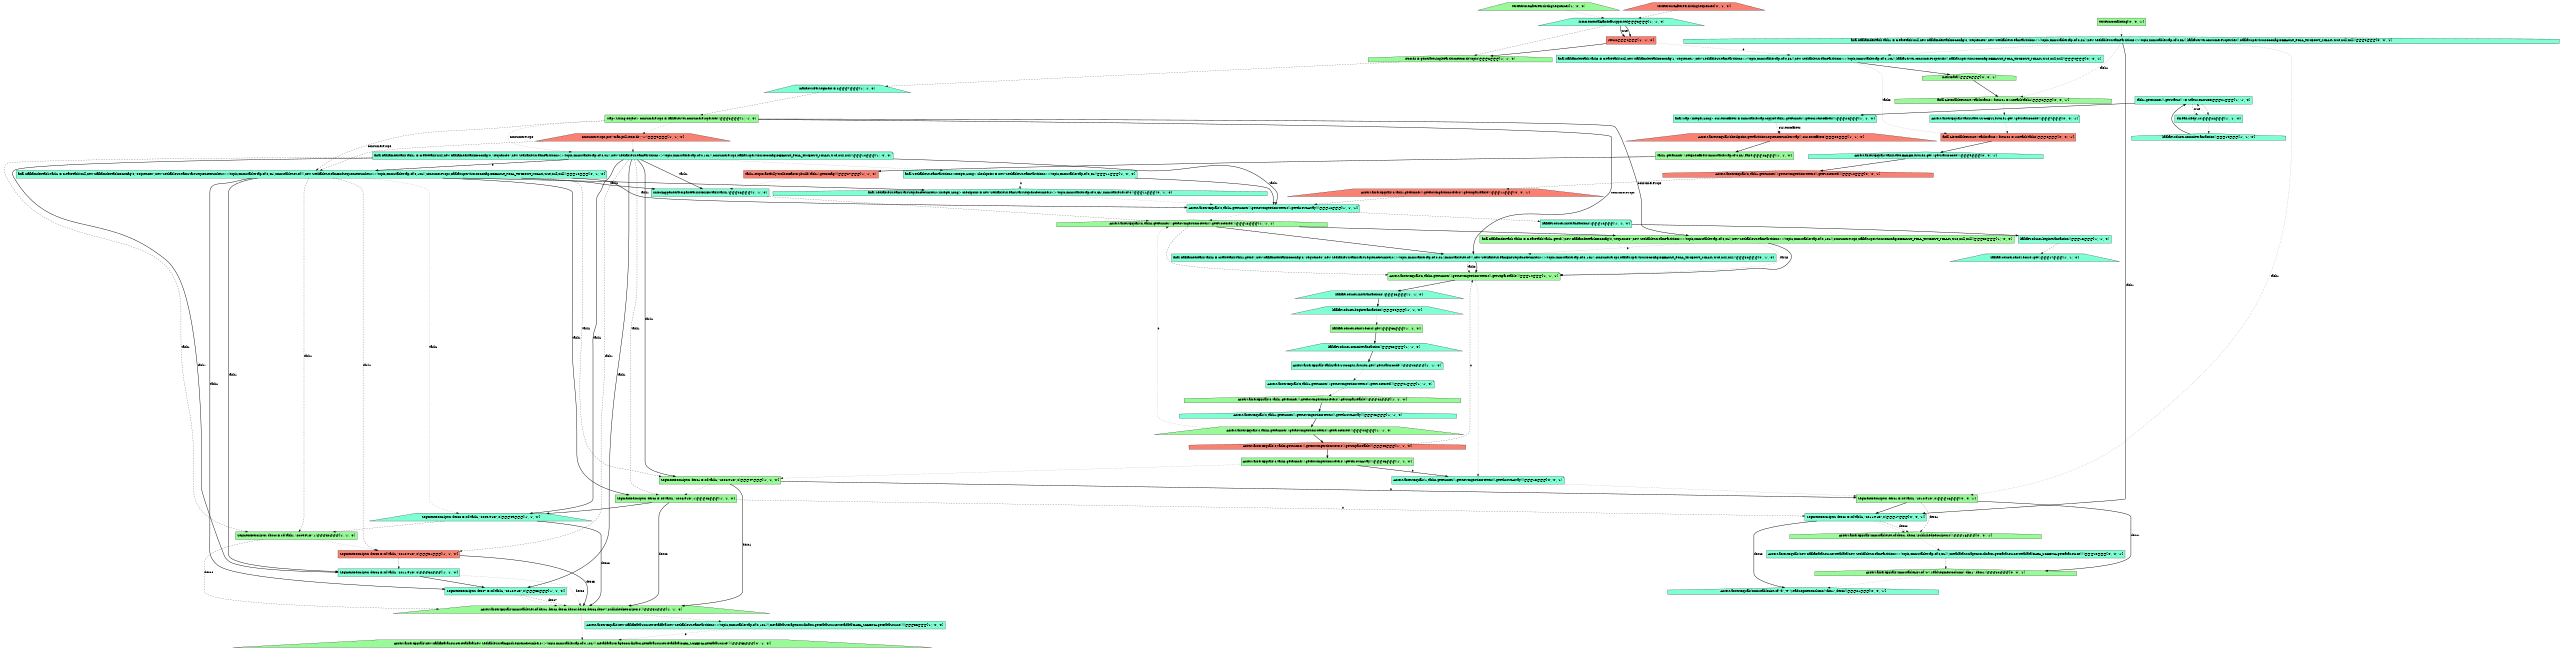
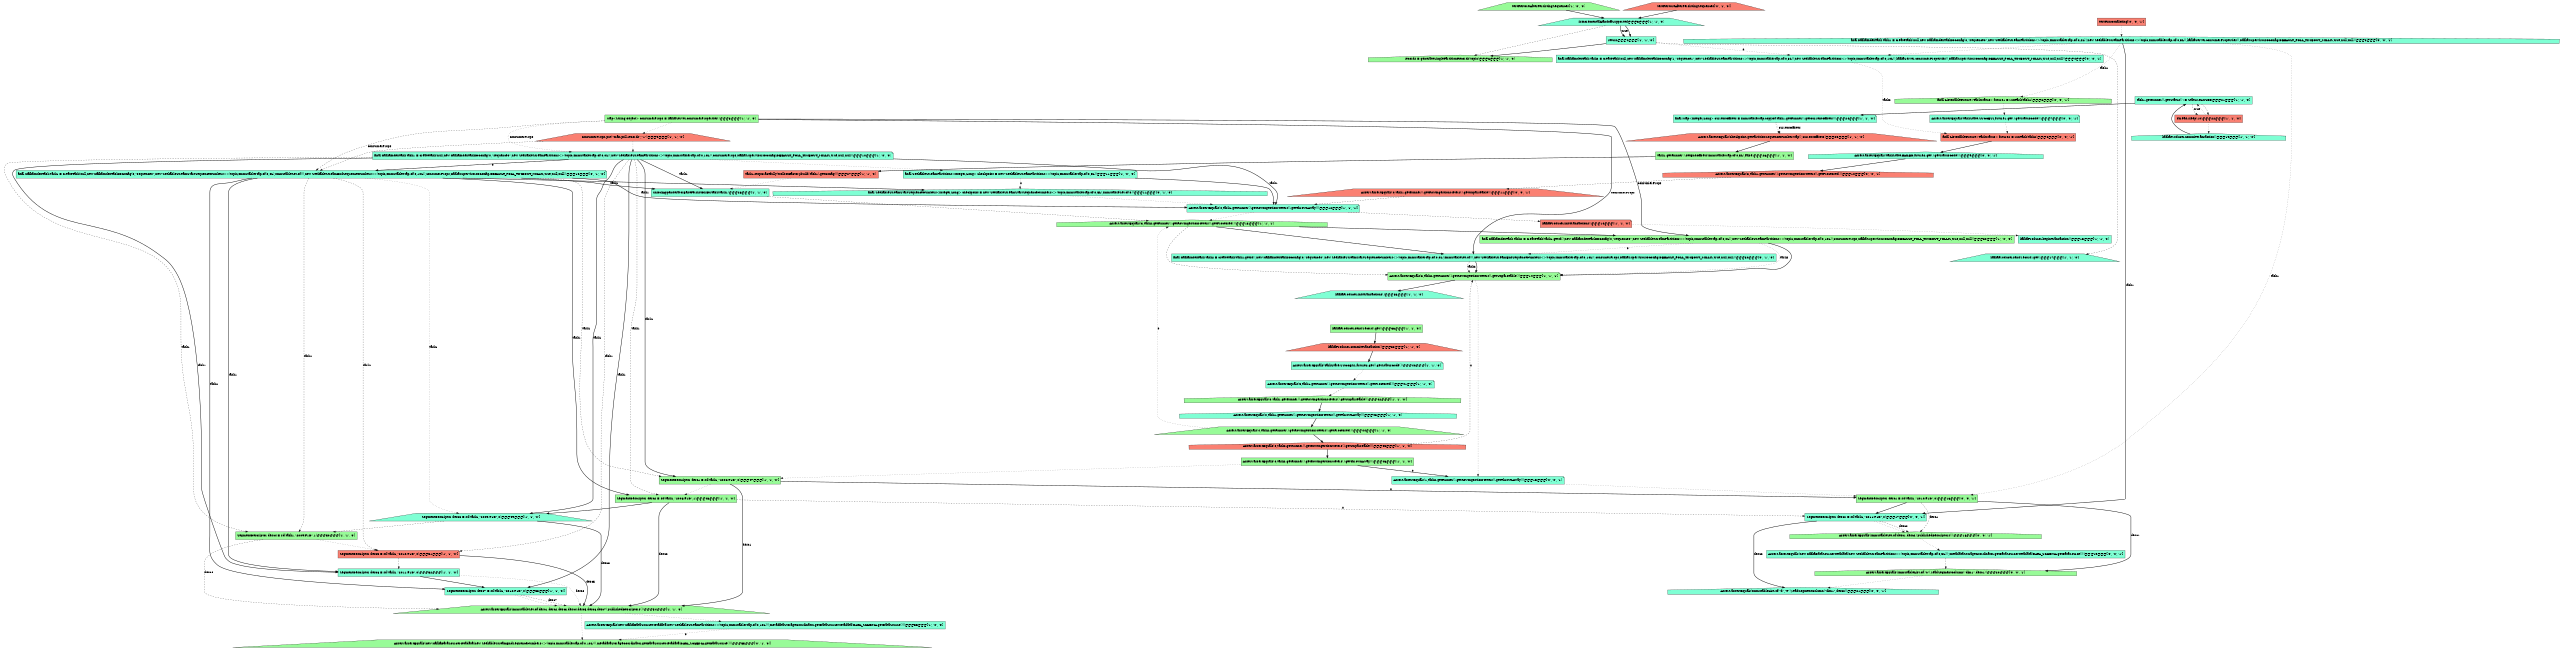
(1584, 14) -> (1584, 14)
(1659, 14) -> (1659, 14)
(2122, 22) -> (2122, 22)
(1631, 40) -> (1631, 40)
(1969, 77) -> none
(837, 89) -> none
(2209, 119) -> (2209, 119)
(1586, 224) -> (1586, 224)
(1824, 228) -> (1824, 228)
(2051, 248) -> (1977, 48)
(1377, 310) -> none
(1374, 347) -> (1374, 347)
